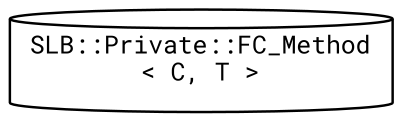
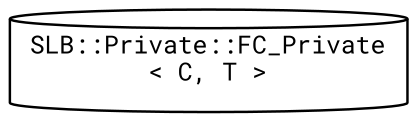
(201, 61) -> (209, 61)
